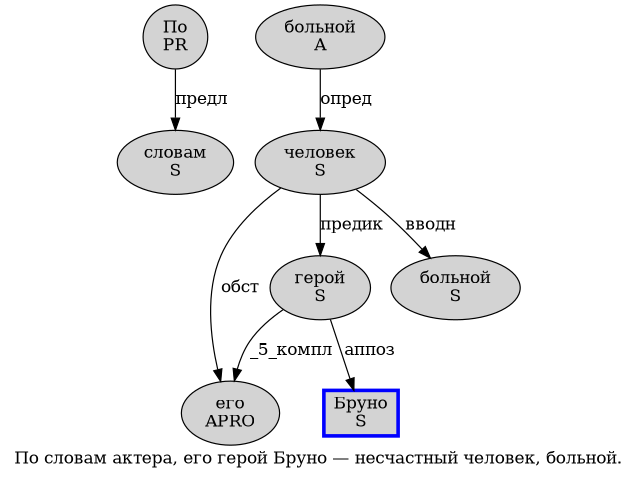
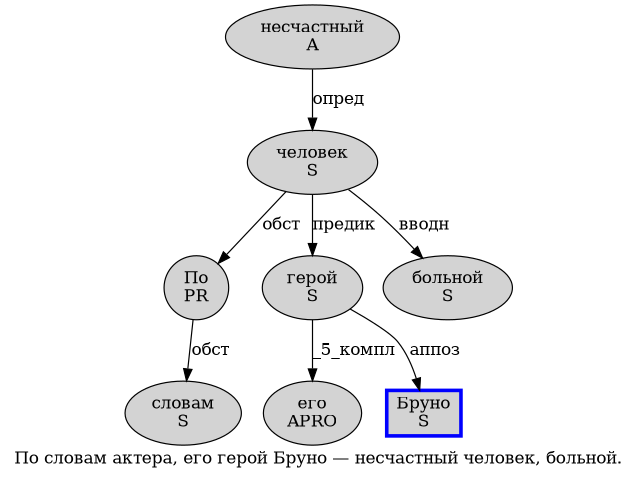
(320, 37) -> (313, 37)
(202, 100) -> (211, 350)
(217, 267) -> (256, 223)
